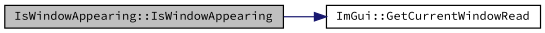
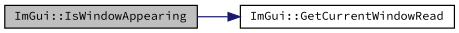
(144, 17) -> (101, 17)
